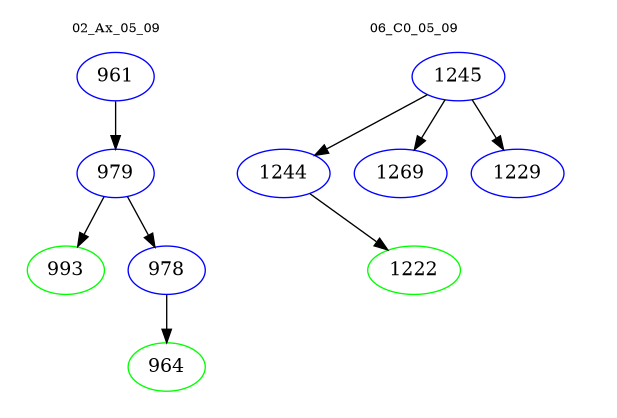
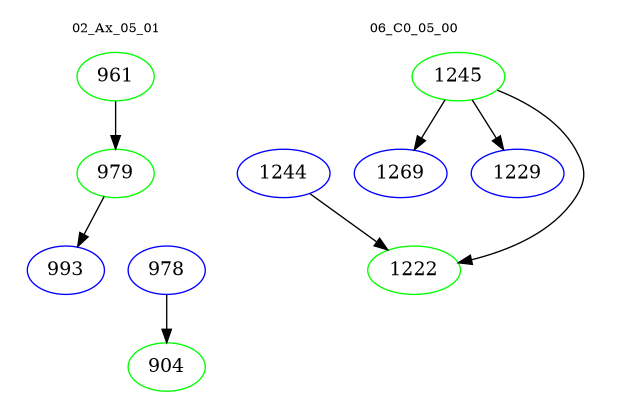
(116, 29) -> (116, 29)
(414, 29) -> (414, 29)
(116, 77) -> (116, 77)
(458, 77) -> (458, 77)
(377, 122) -> (582, 185)
(116, 173) -> (116, 173)
(138, 216) -> none
(66, 270) -> (66, 270)
(167, 367) -> (167, 367)
